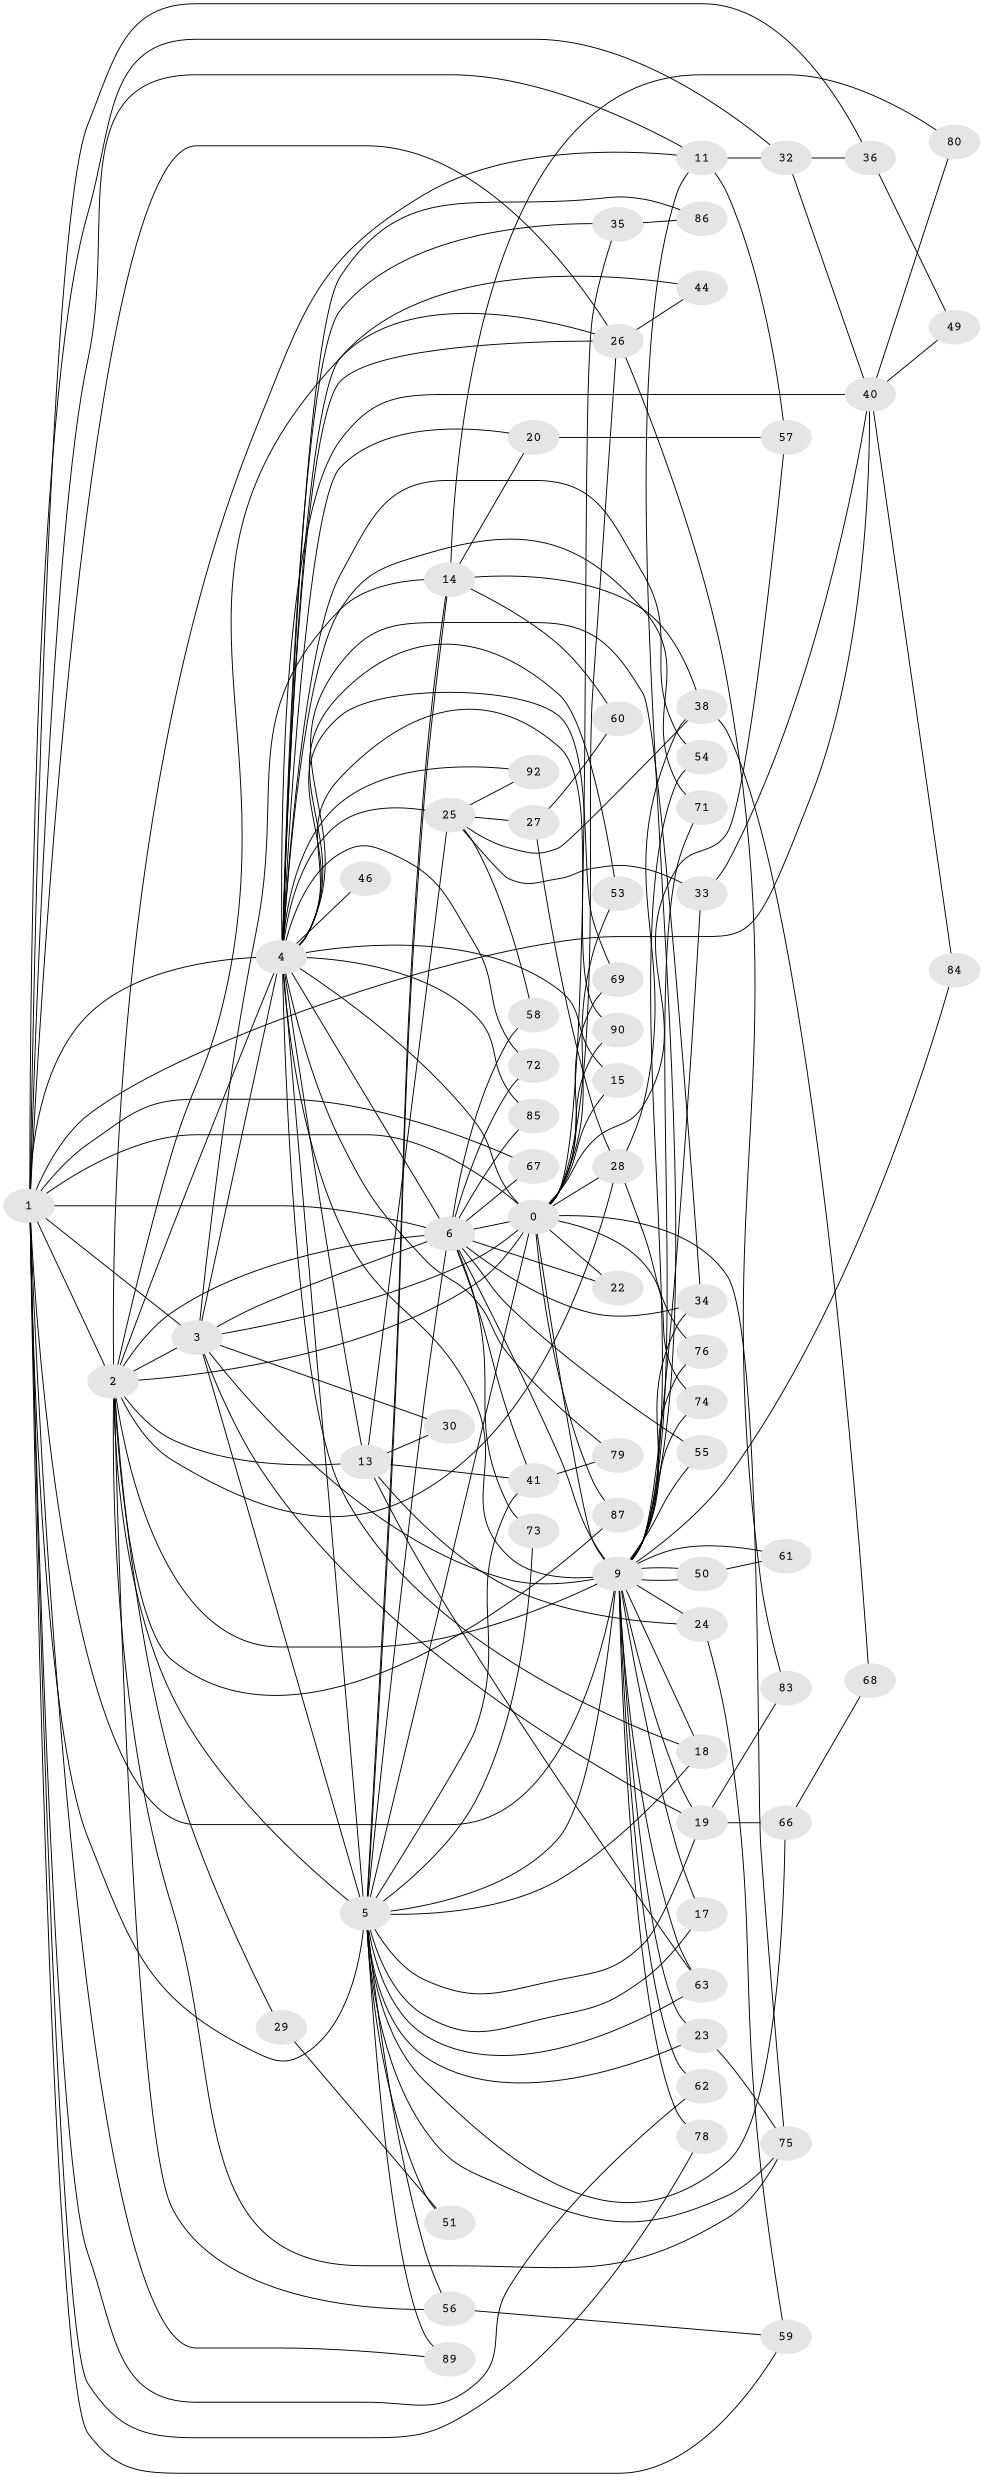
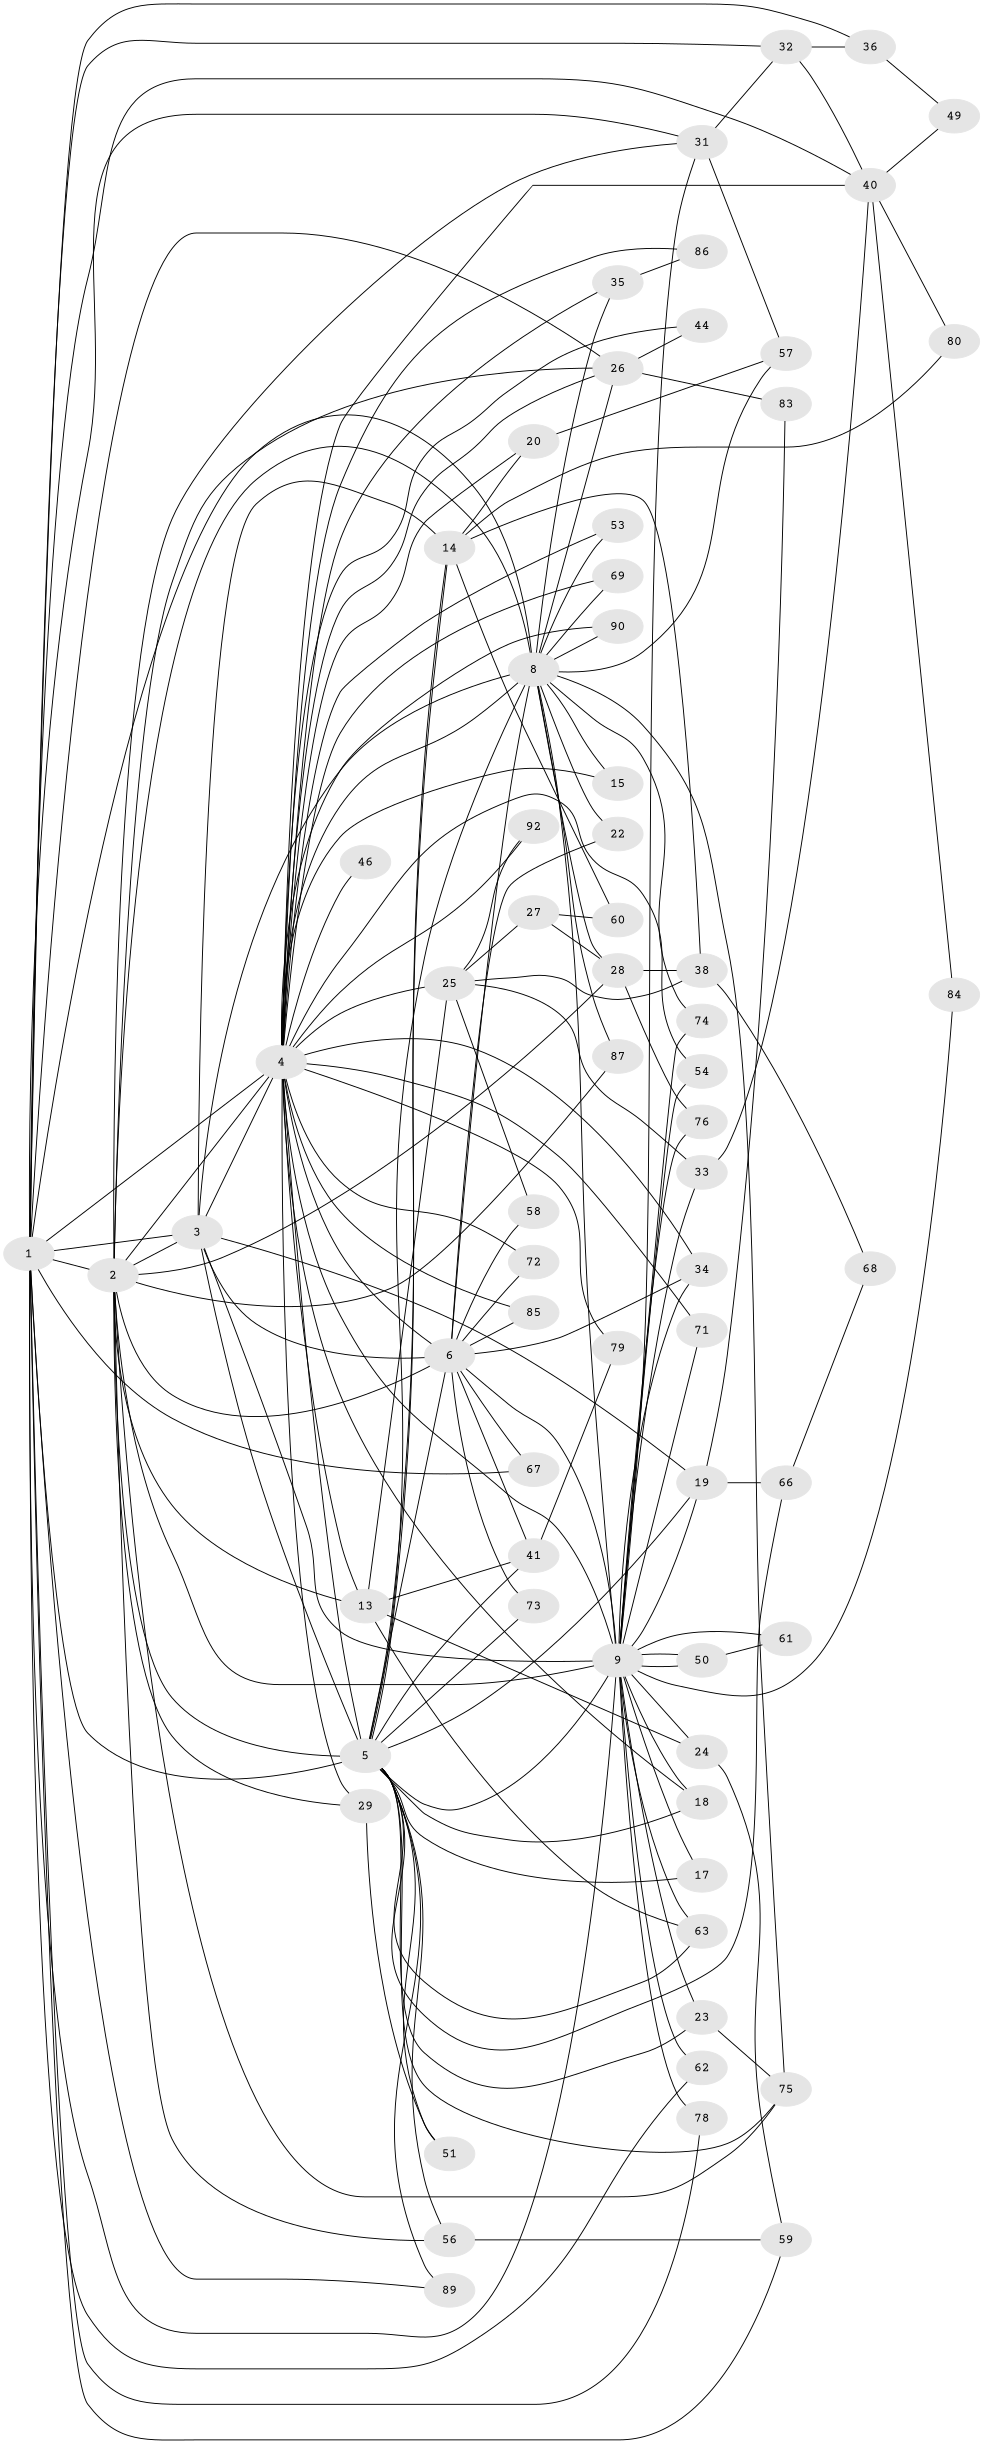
(702, 158) -> (702, 142)
(241, 1206) -> none
(534, 1217) -> (534, 670)
(450, 1426) -> none
none -> (290, 1440)
(702, 1453) -> none
